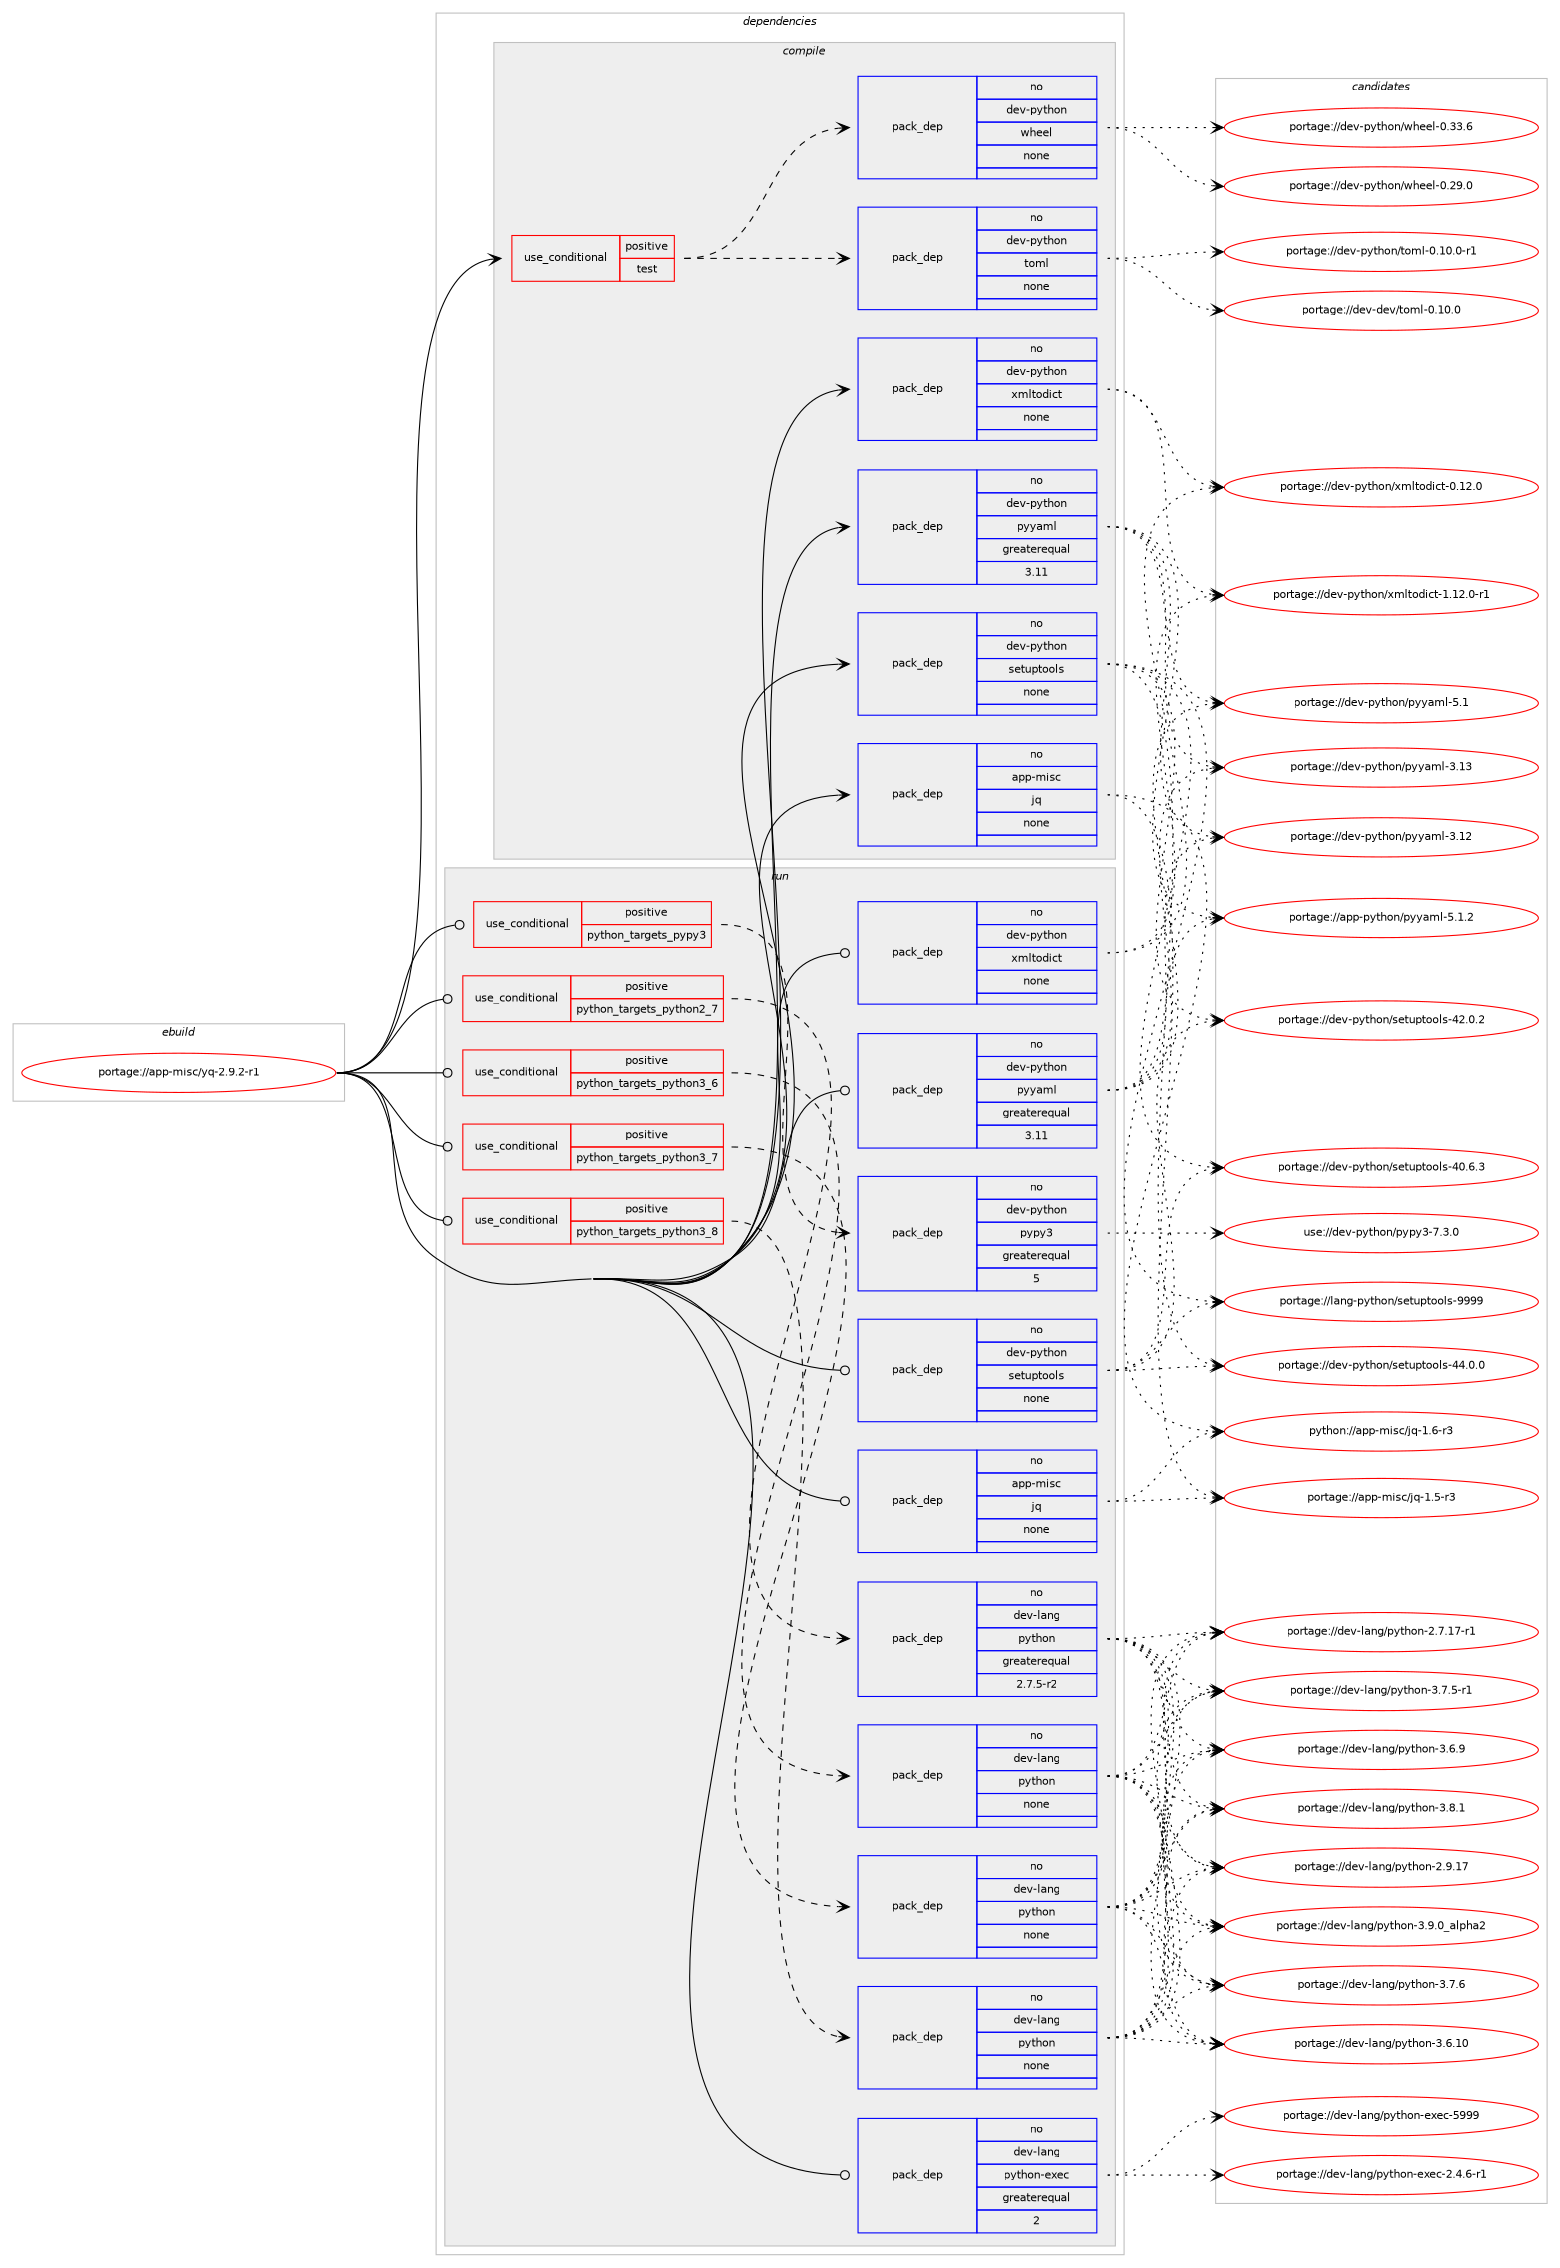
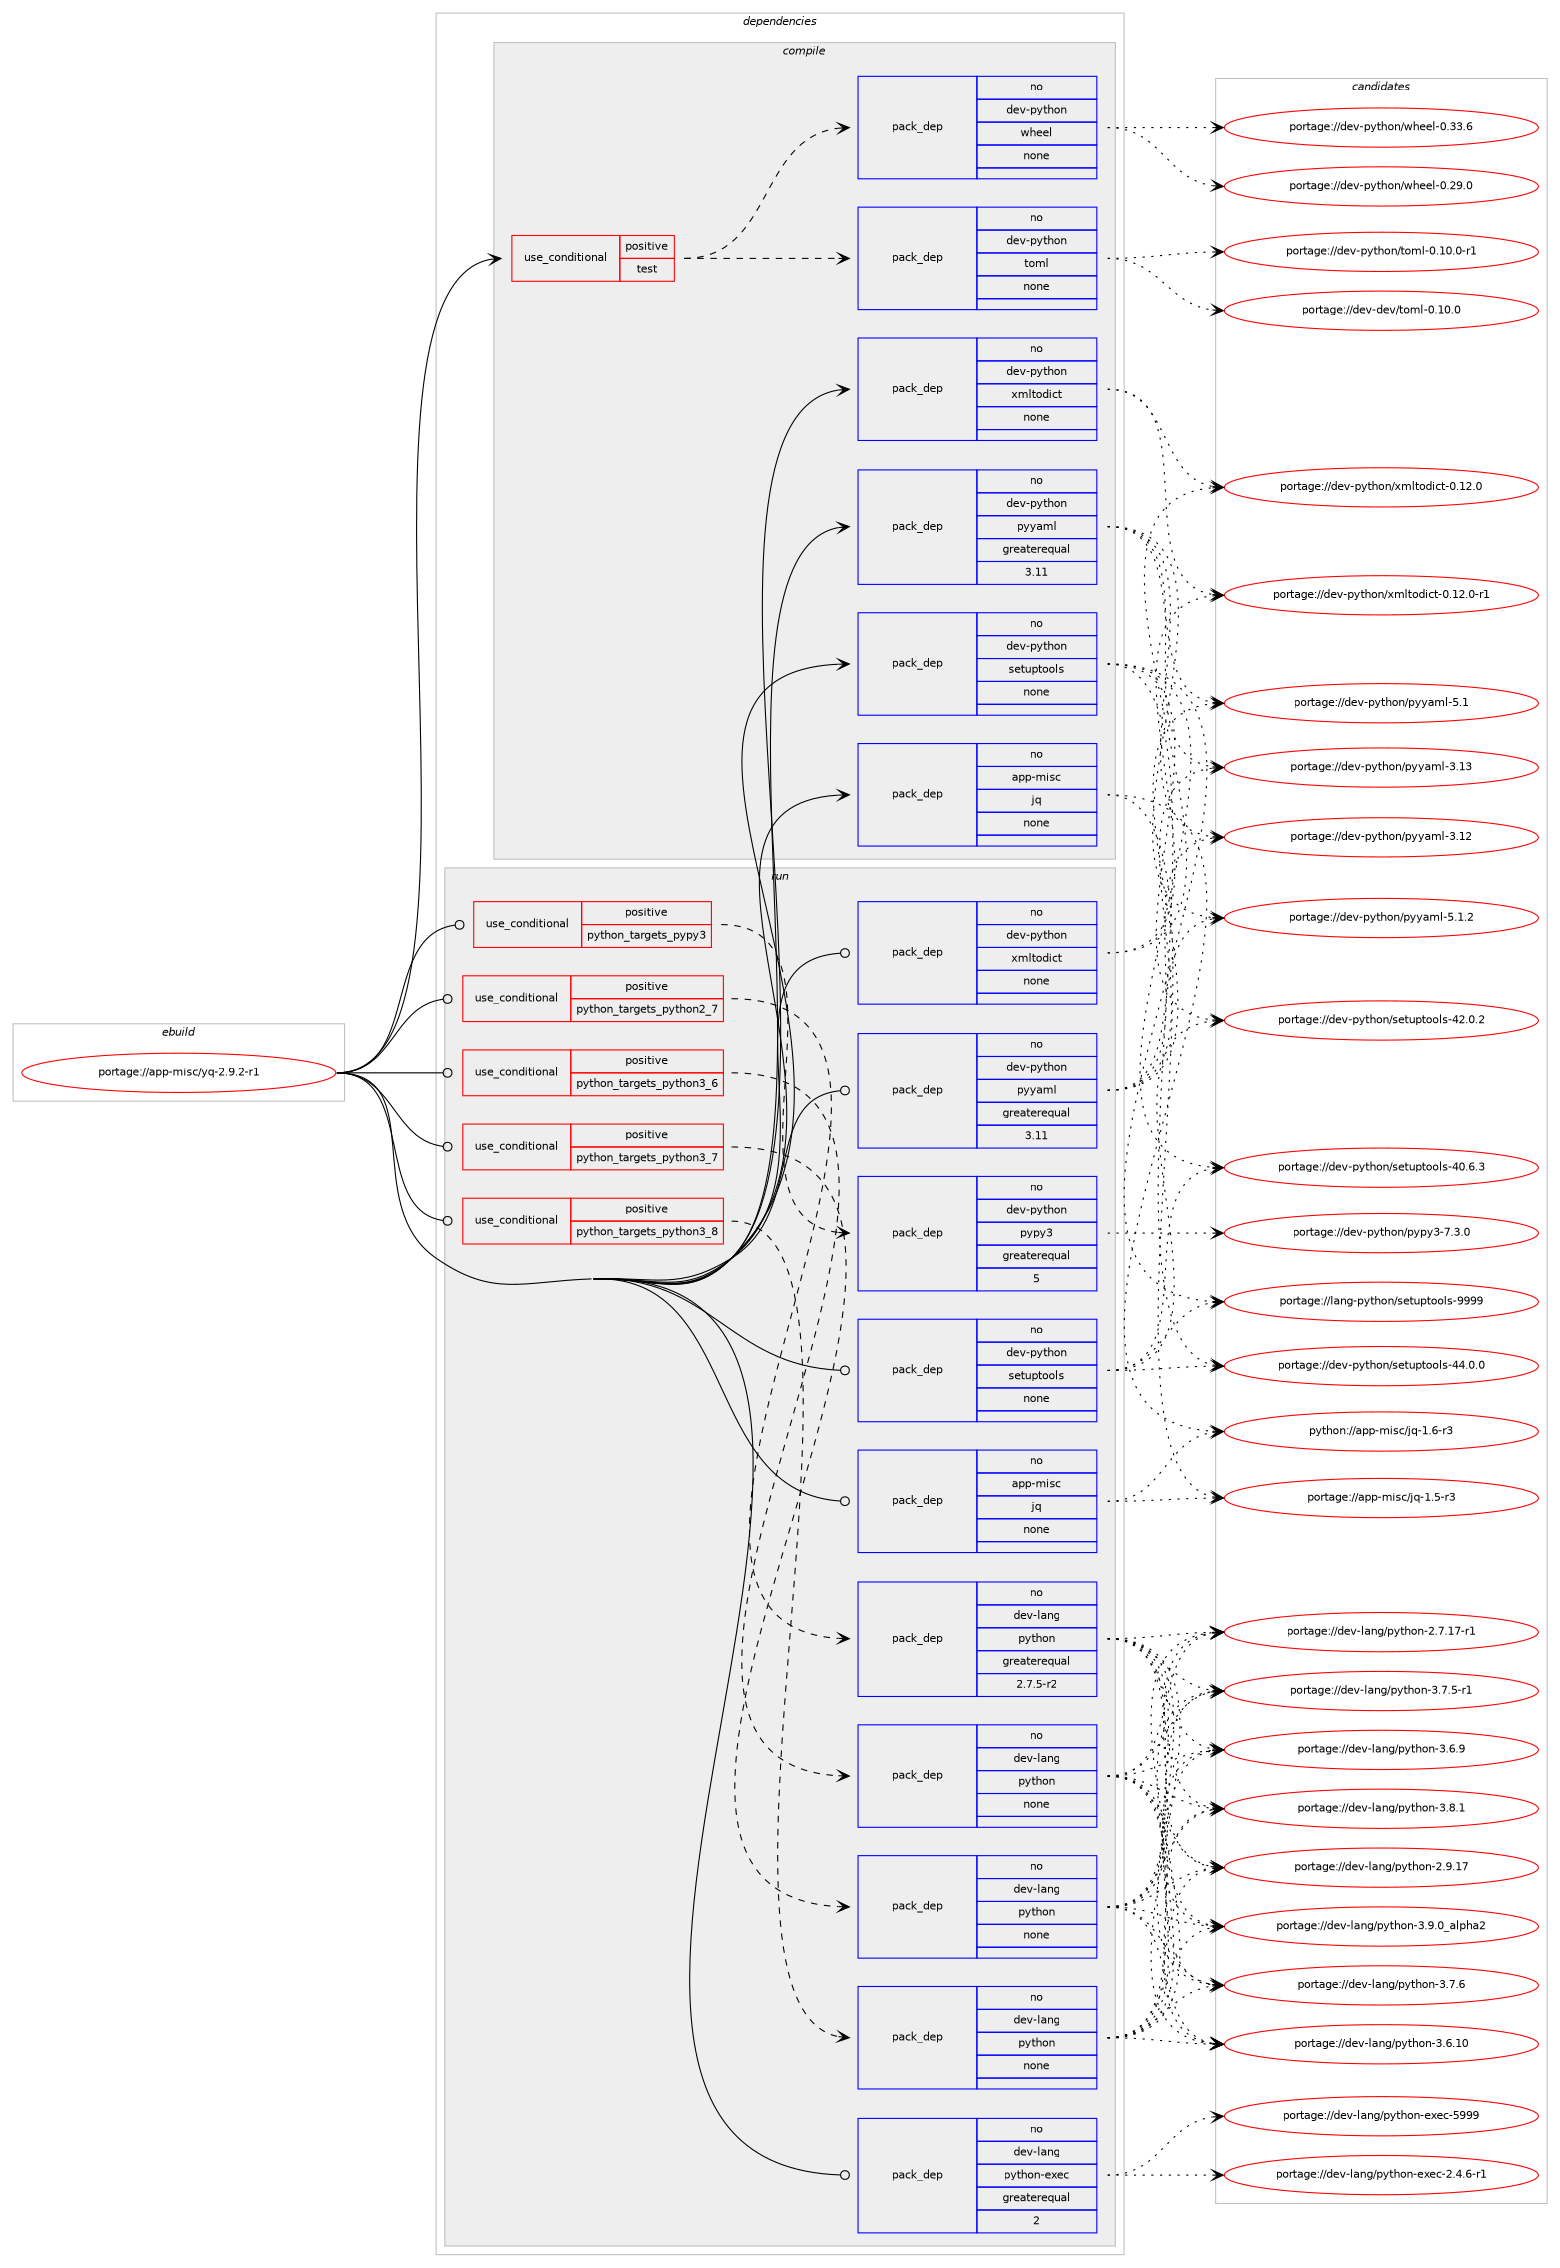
(1381, 595) -> (1381, 595)
(1381, 918) -> (1381, 918)
(1381, 1233) -> (1381, 1233)
